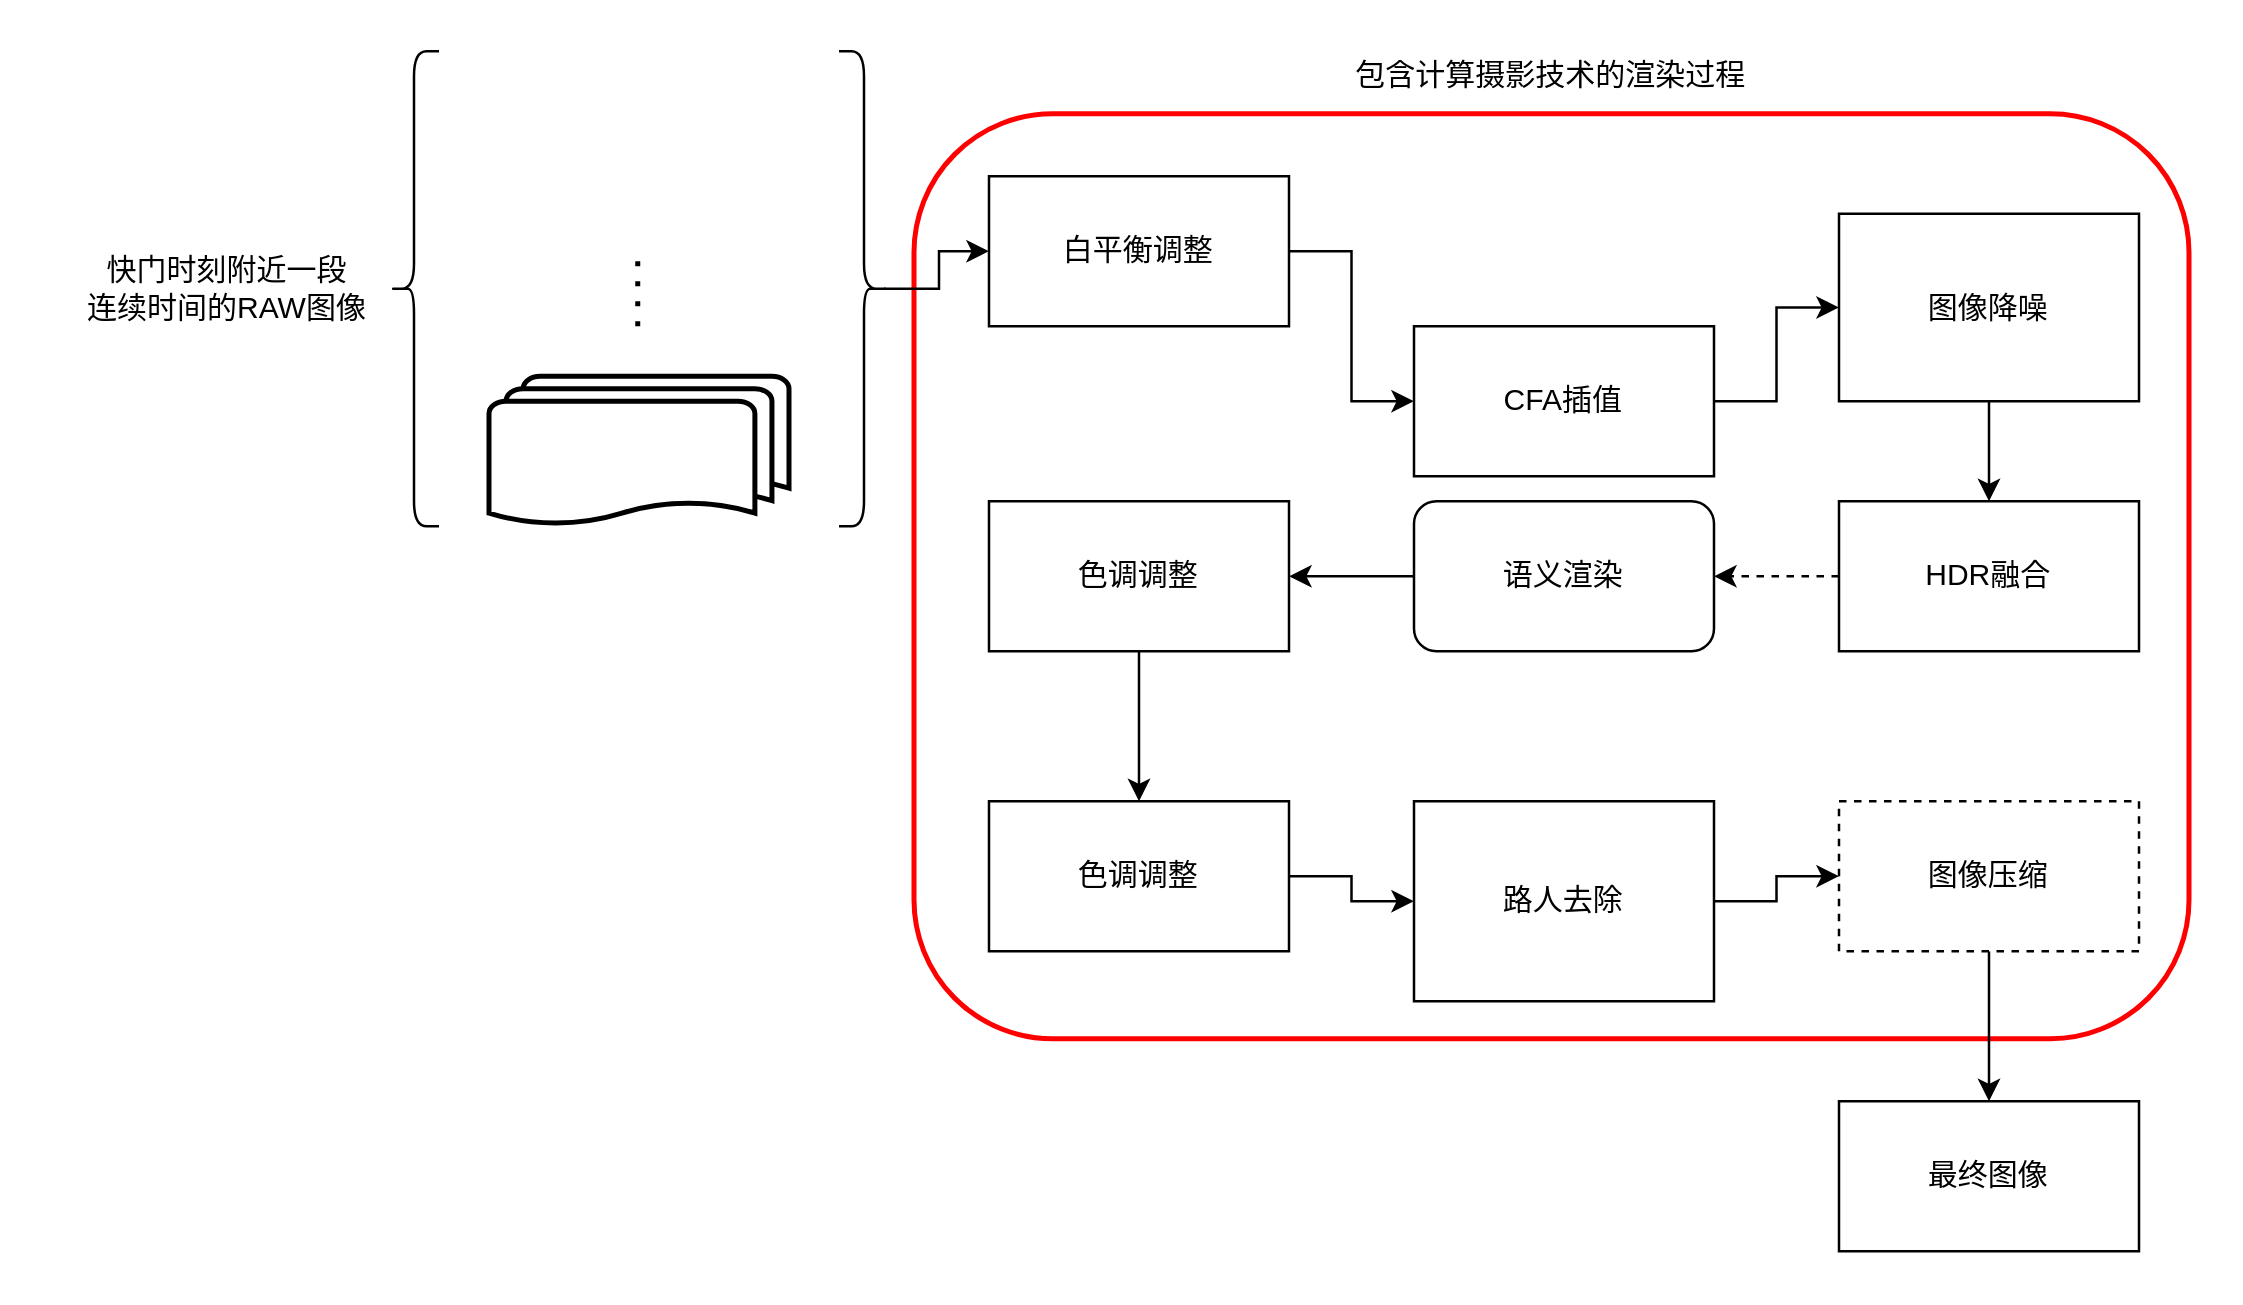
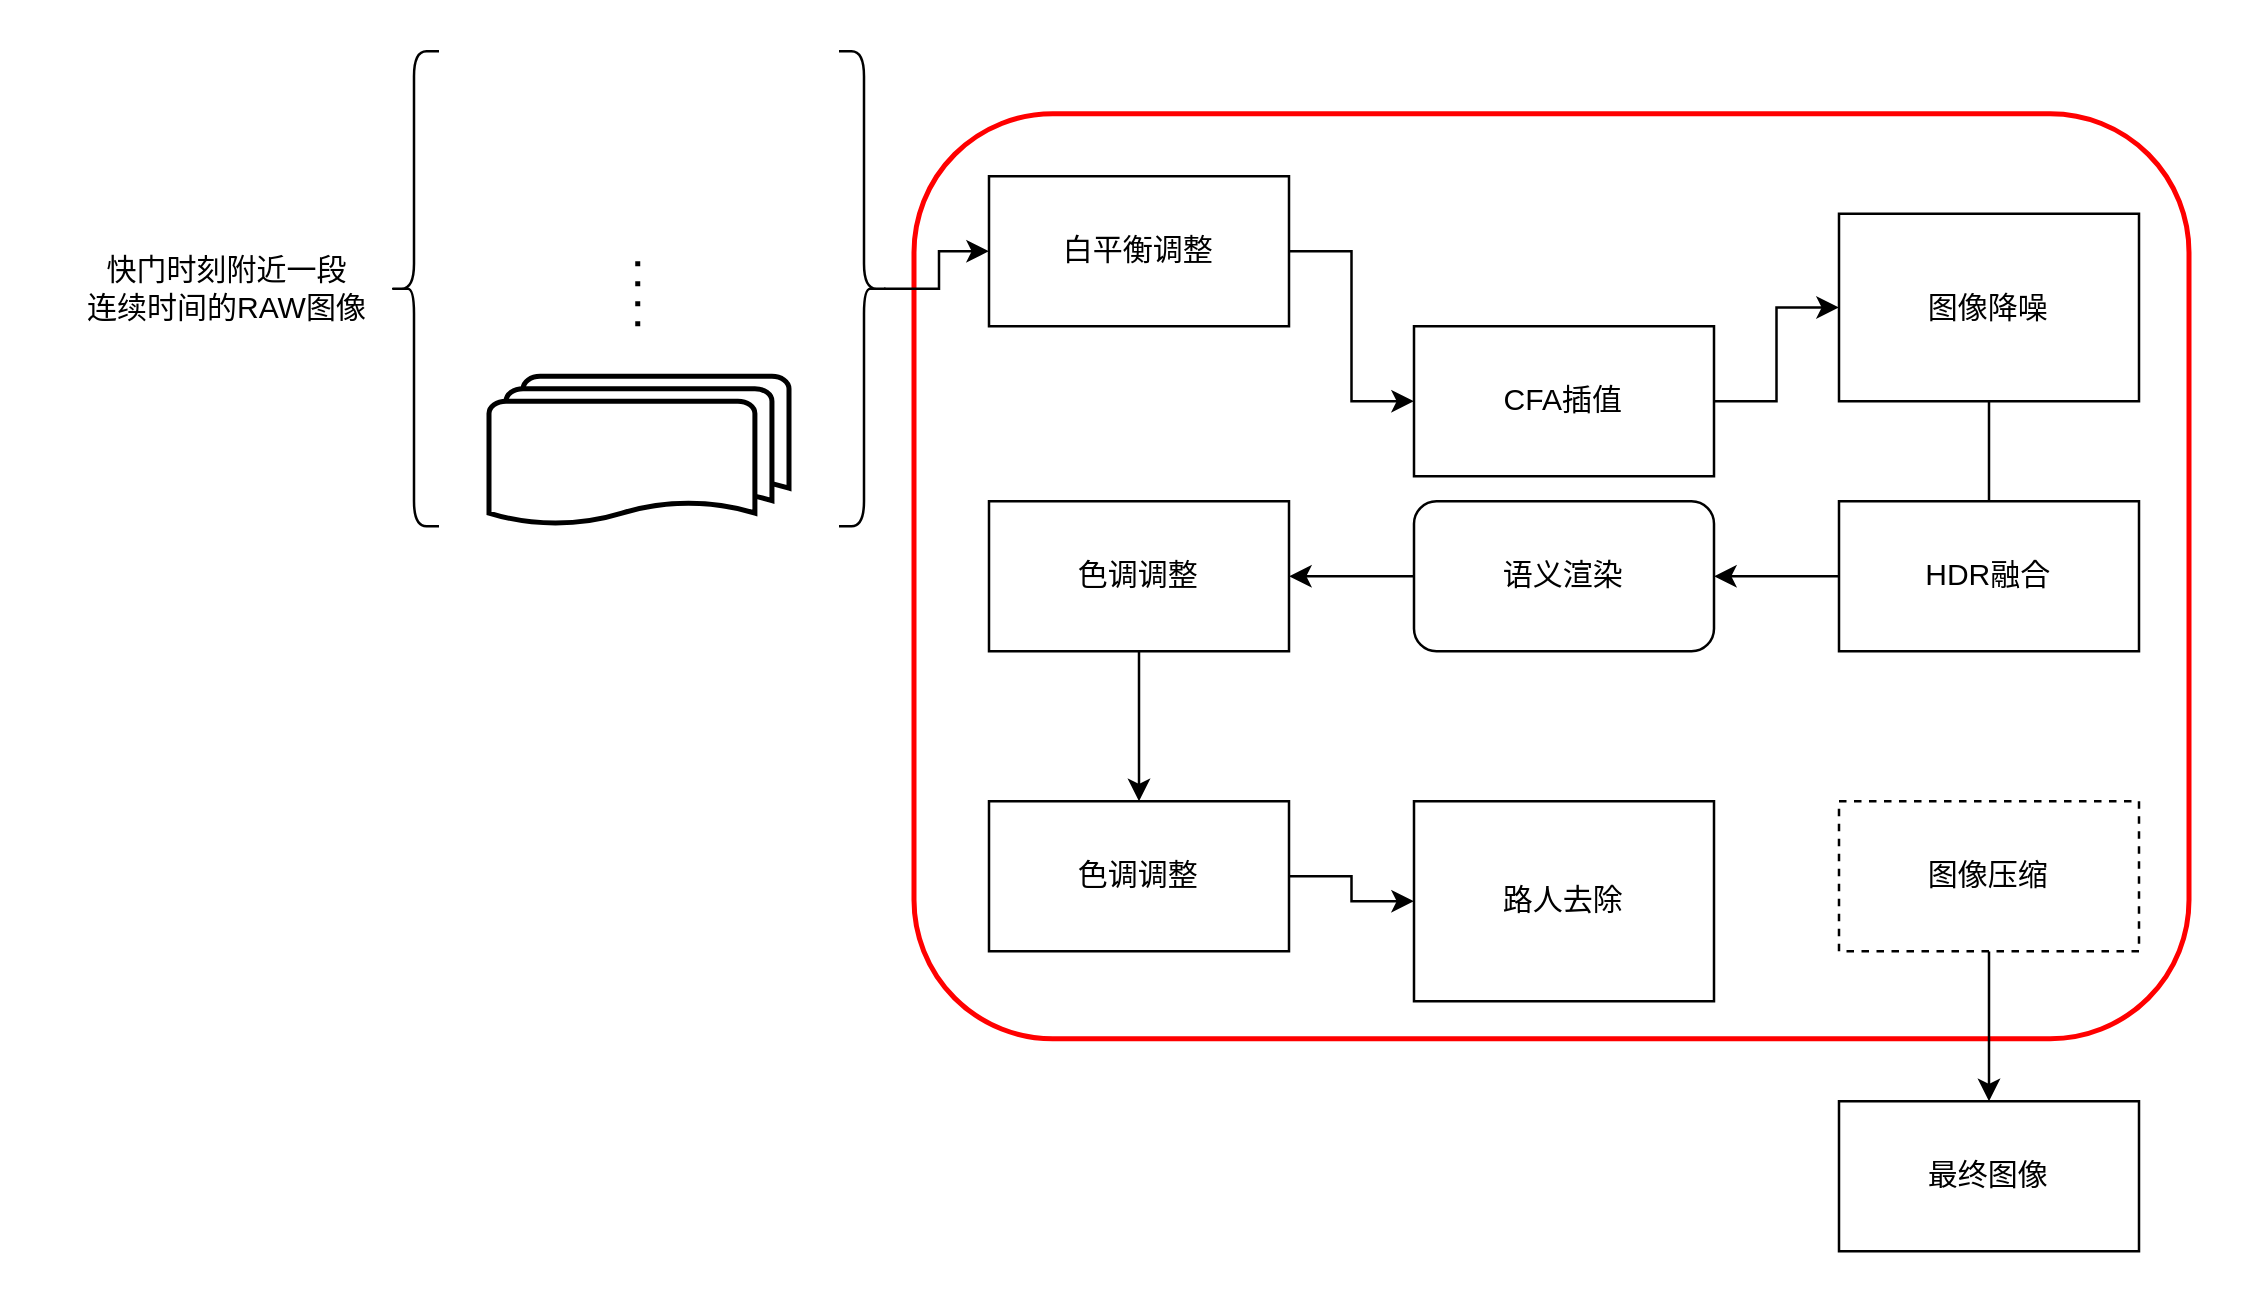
(1551, 76) -> none
(1989, 483) -> (1989, 490)
(1782, 576) -> (1782, 576)
(1776, 897) -> none
